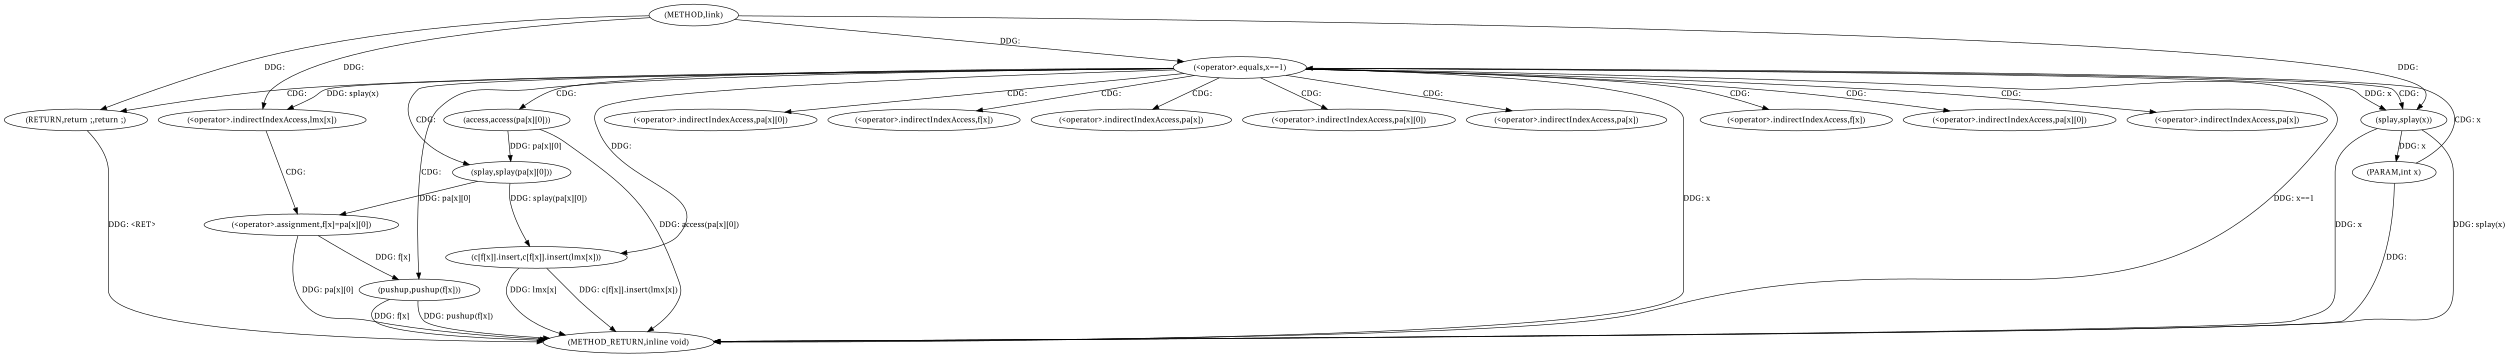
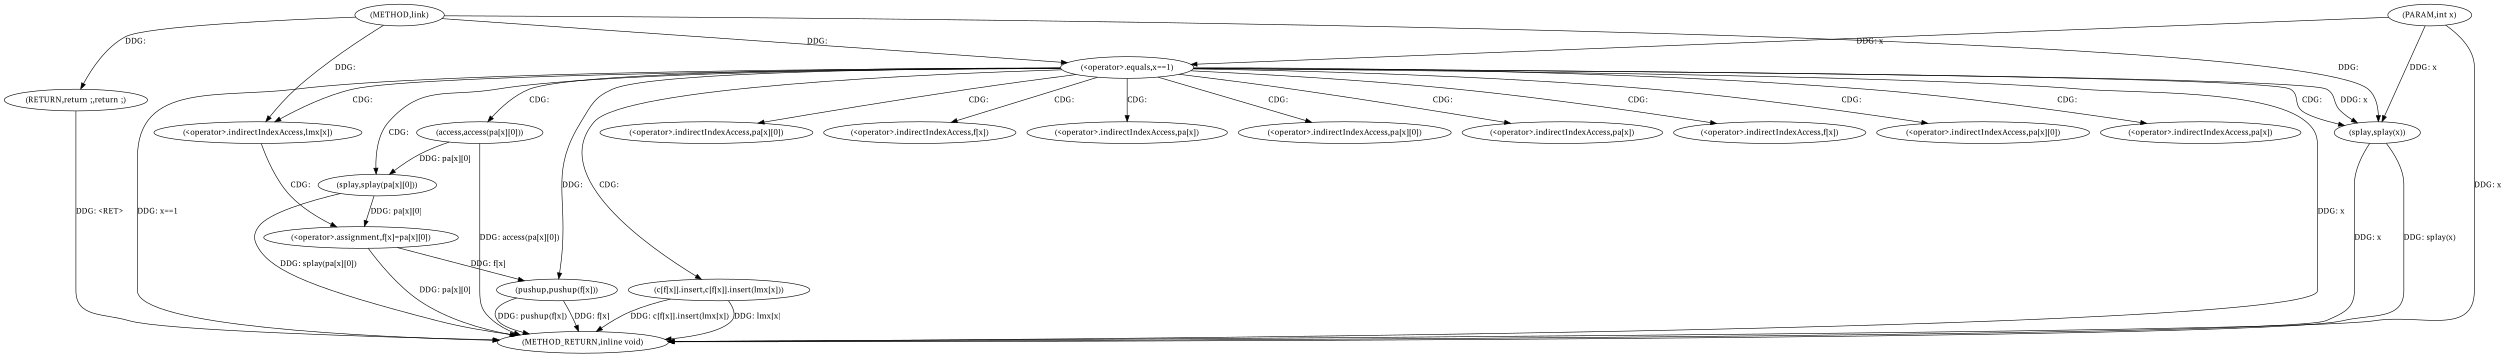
(649, 76) -> none
(353, 94) -> (364, 100)
(2468, 120) -> (1870, 41)
(2400, 143) -> (2405, 71)
(623, 146) -> (610, 185)
(432, 172) -> (574, 185)
(514, 213) -> (326, 288)
(2398, 257) -> (2488, 185)
